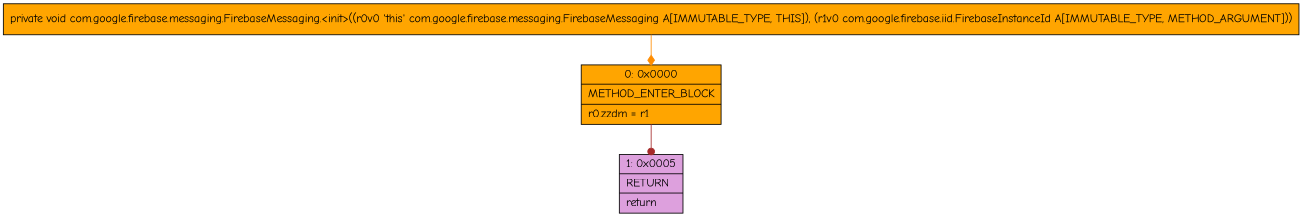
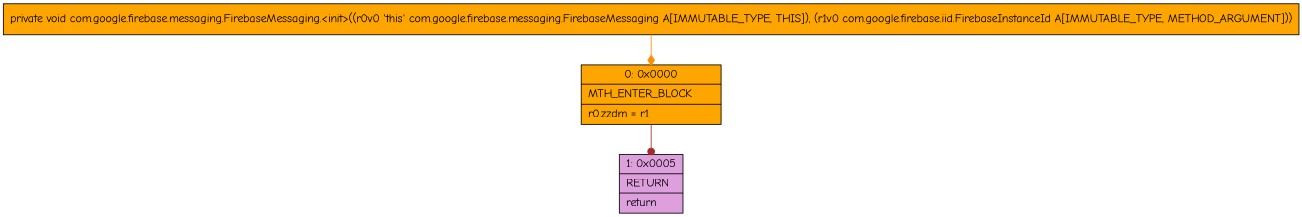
(651, 94) -> (640, 94)
